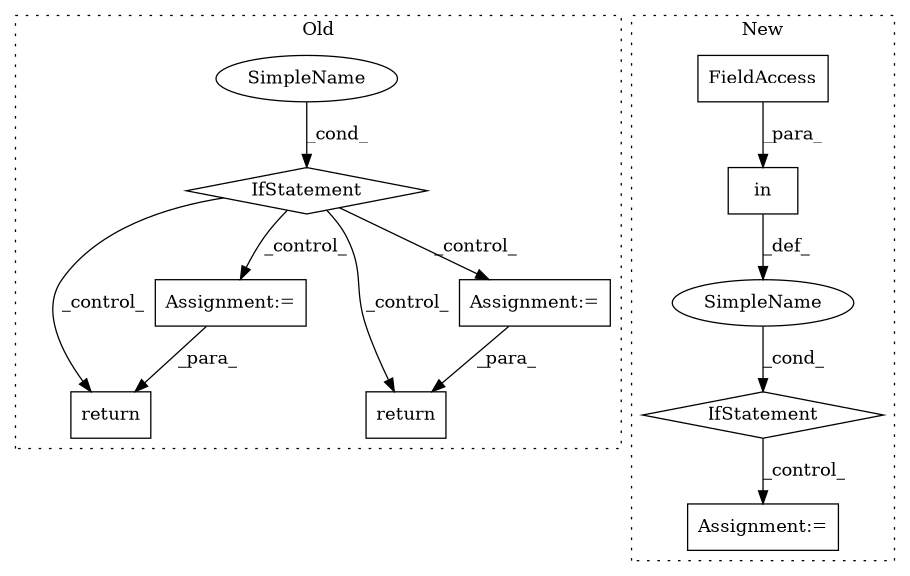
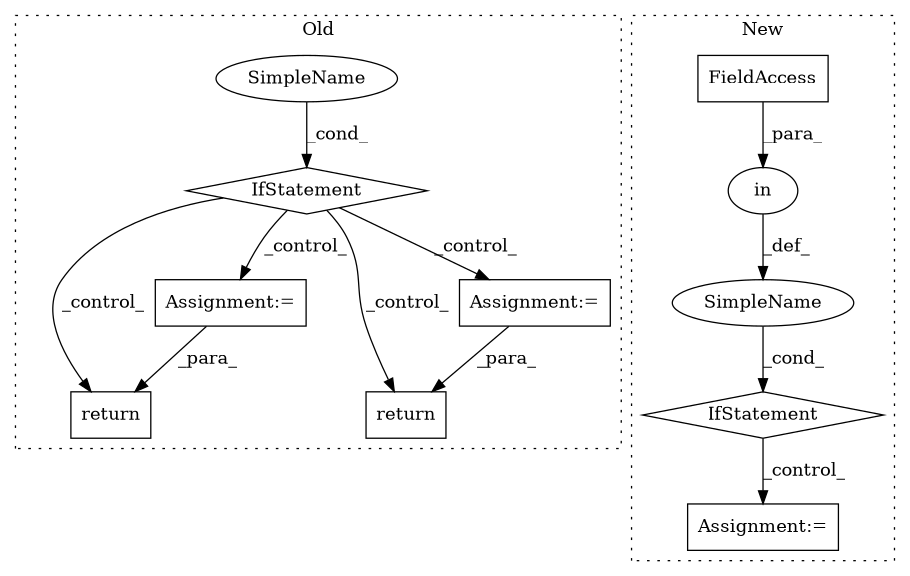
(763, 191) -> (763, 191)
